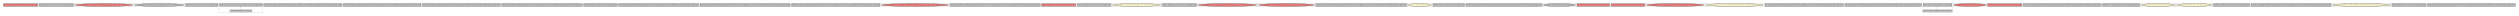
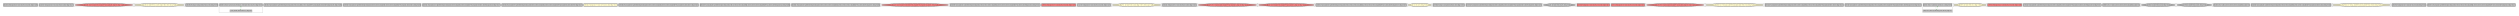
(21, 5) -> (21, 5)
(159, 5) -> (159, 5)
(601, 5) -> (601, 5)
(1970, 5) -> (1970, 5)
(2158, 5) -> (2158, 5)
(2194, 5) -> (2194, 5)
